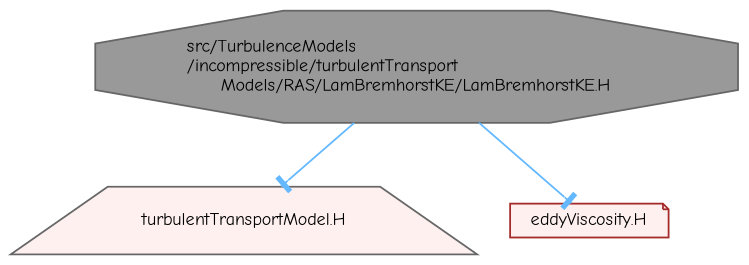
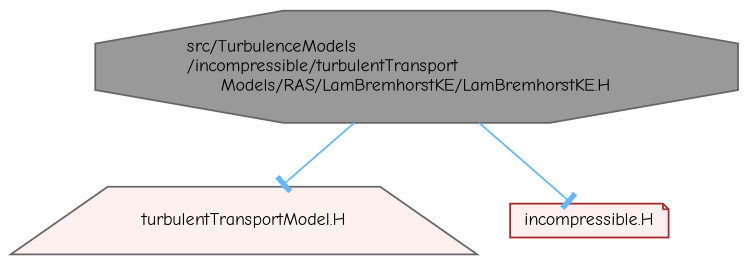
(589, 221) -> (589, 221)
